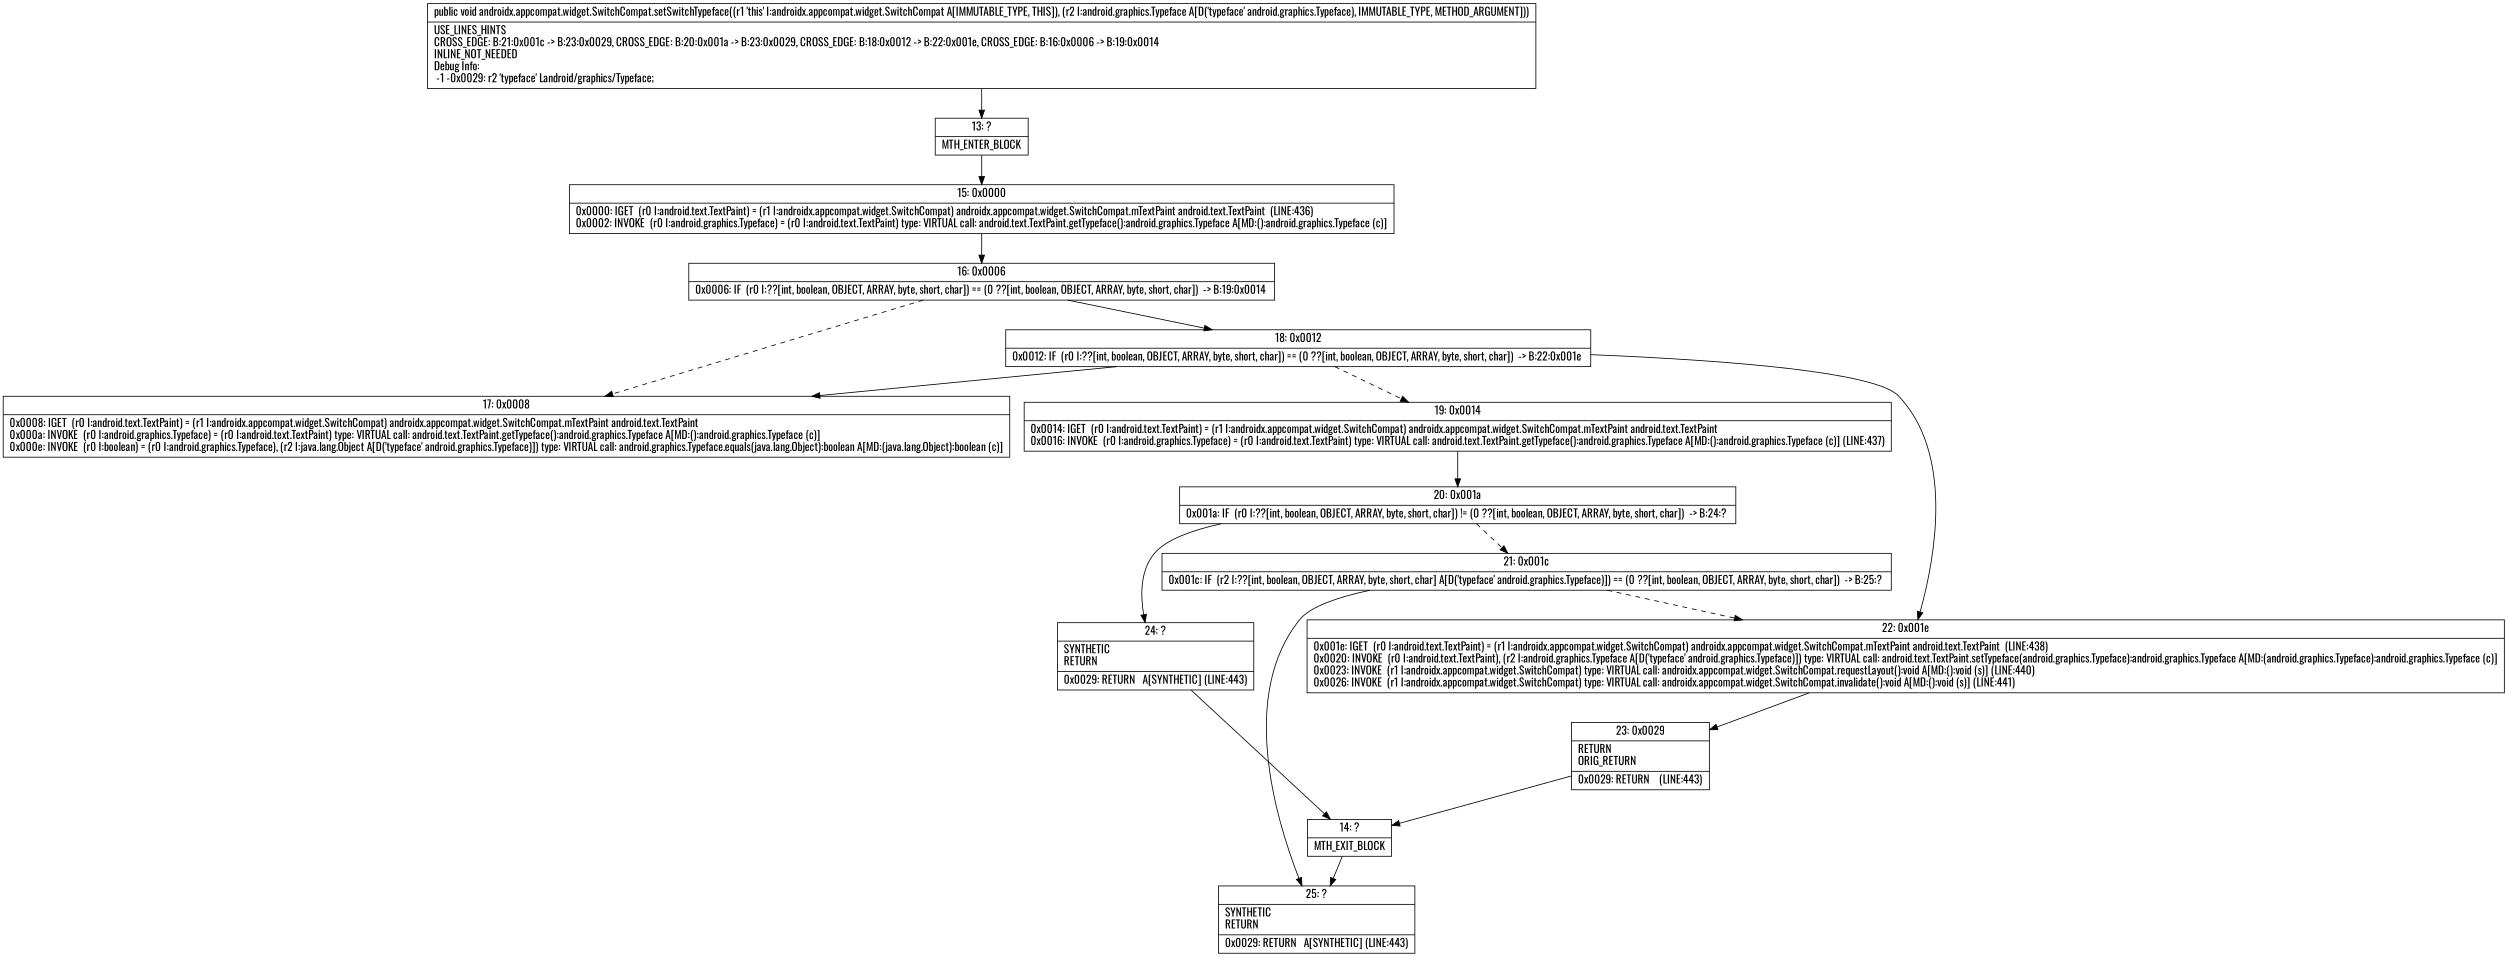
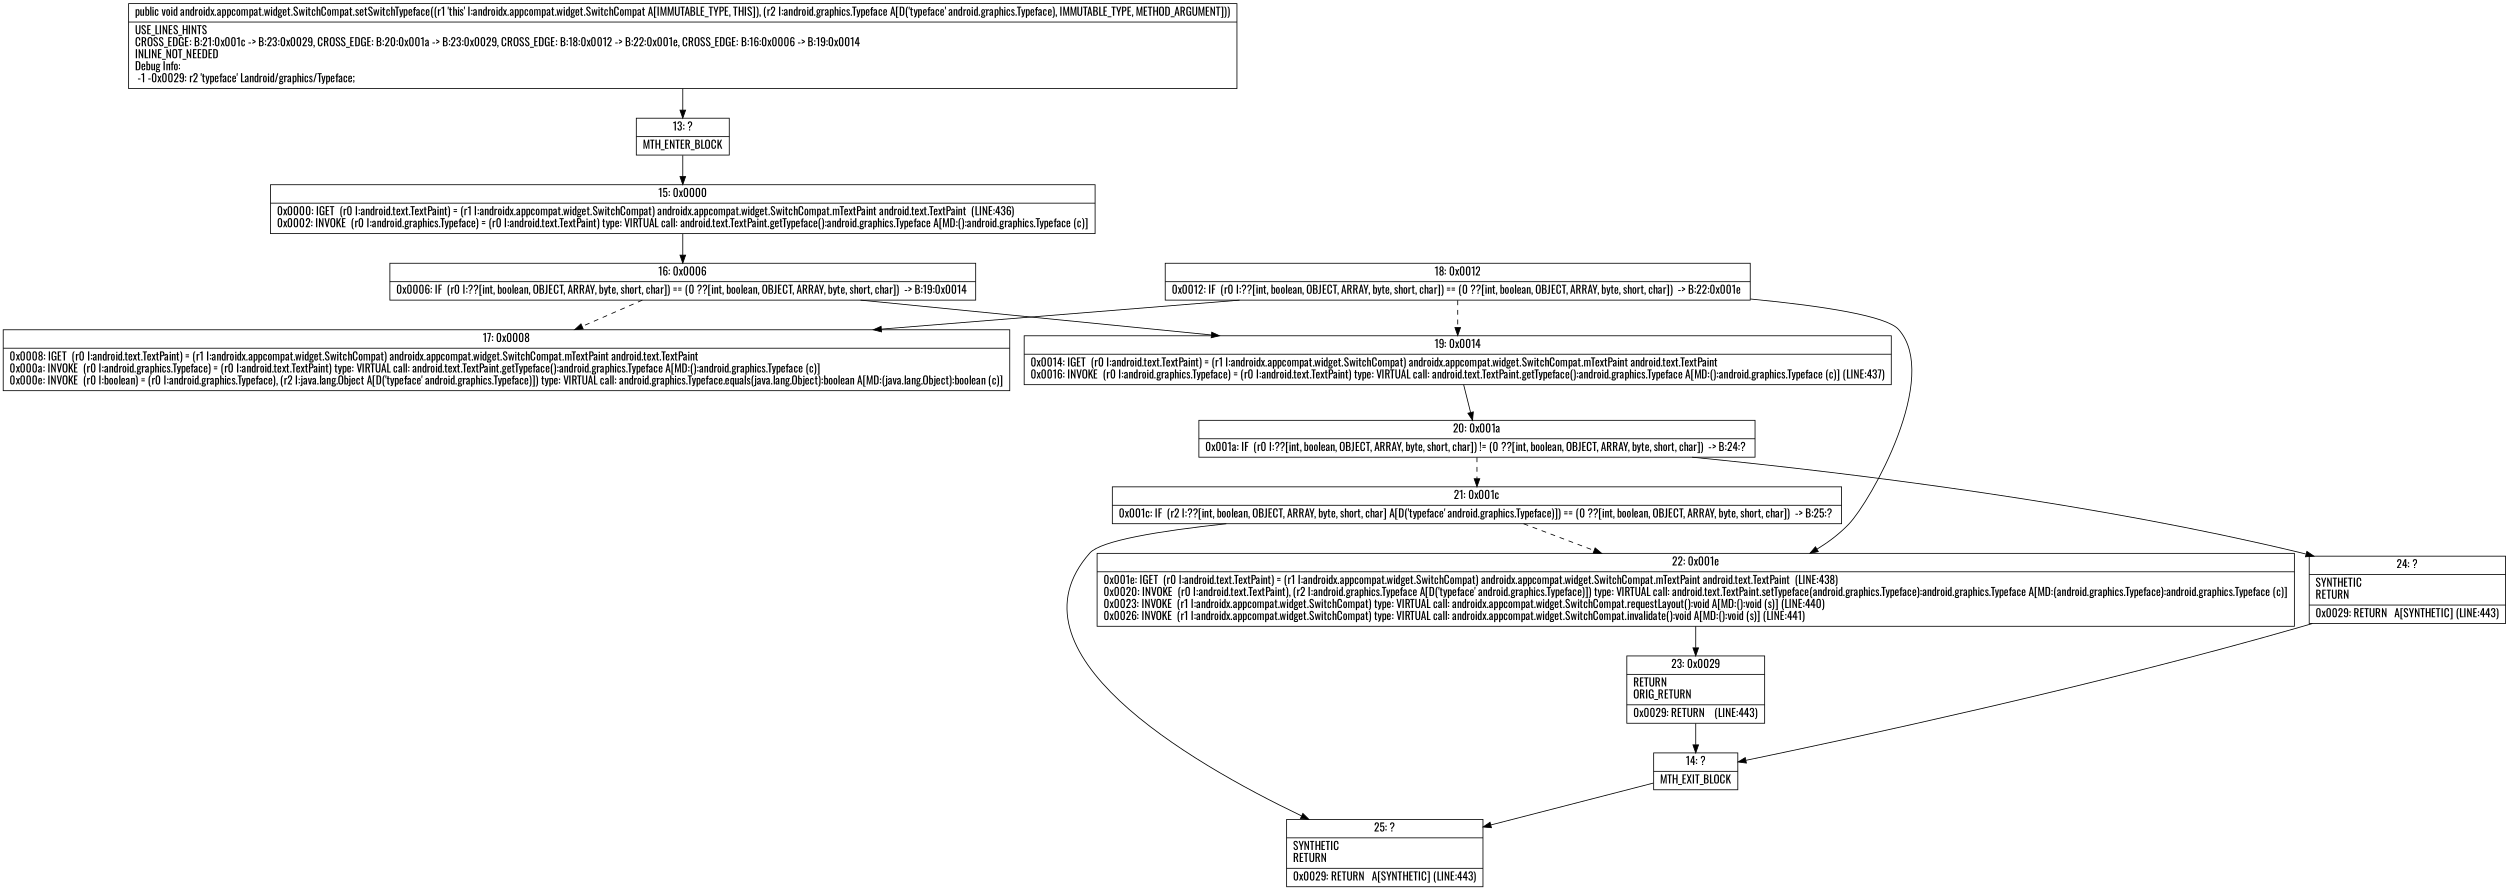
(1136, 314) -> (1062, 320)
